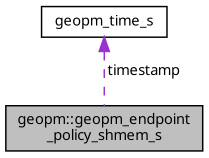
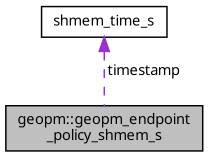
(104, 22) -> (104, 22)
